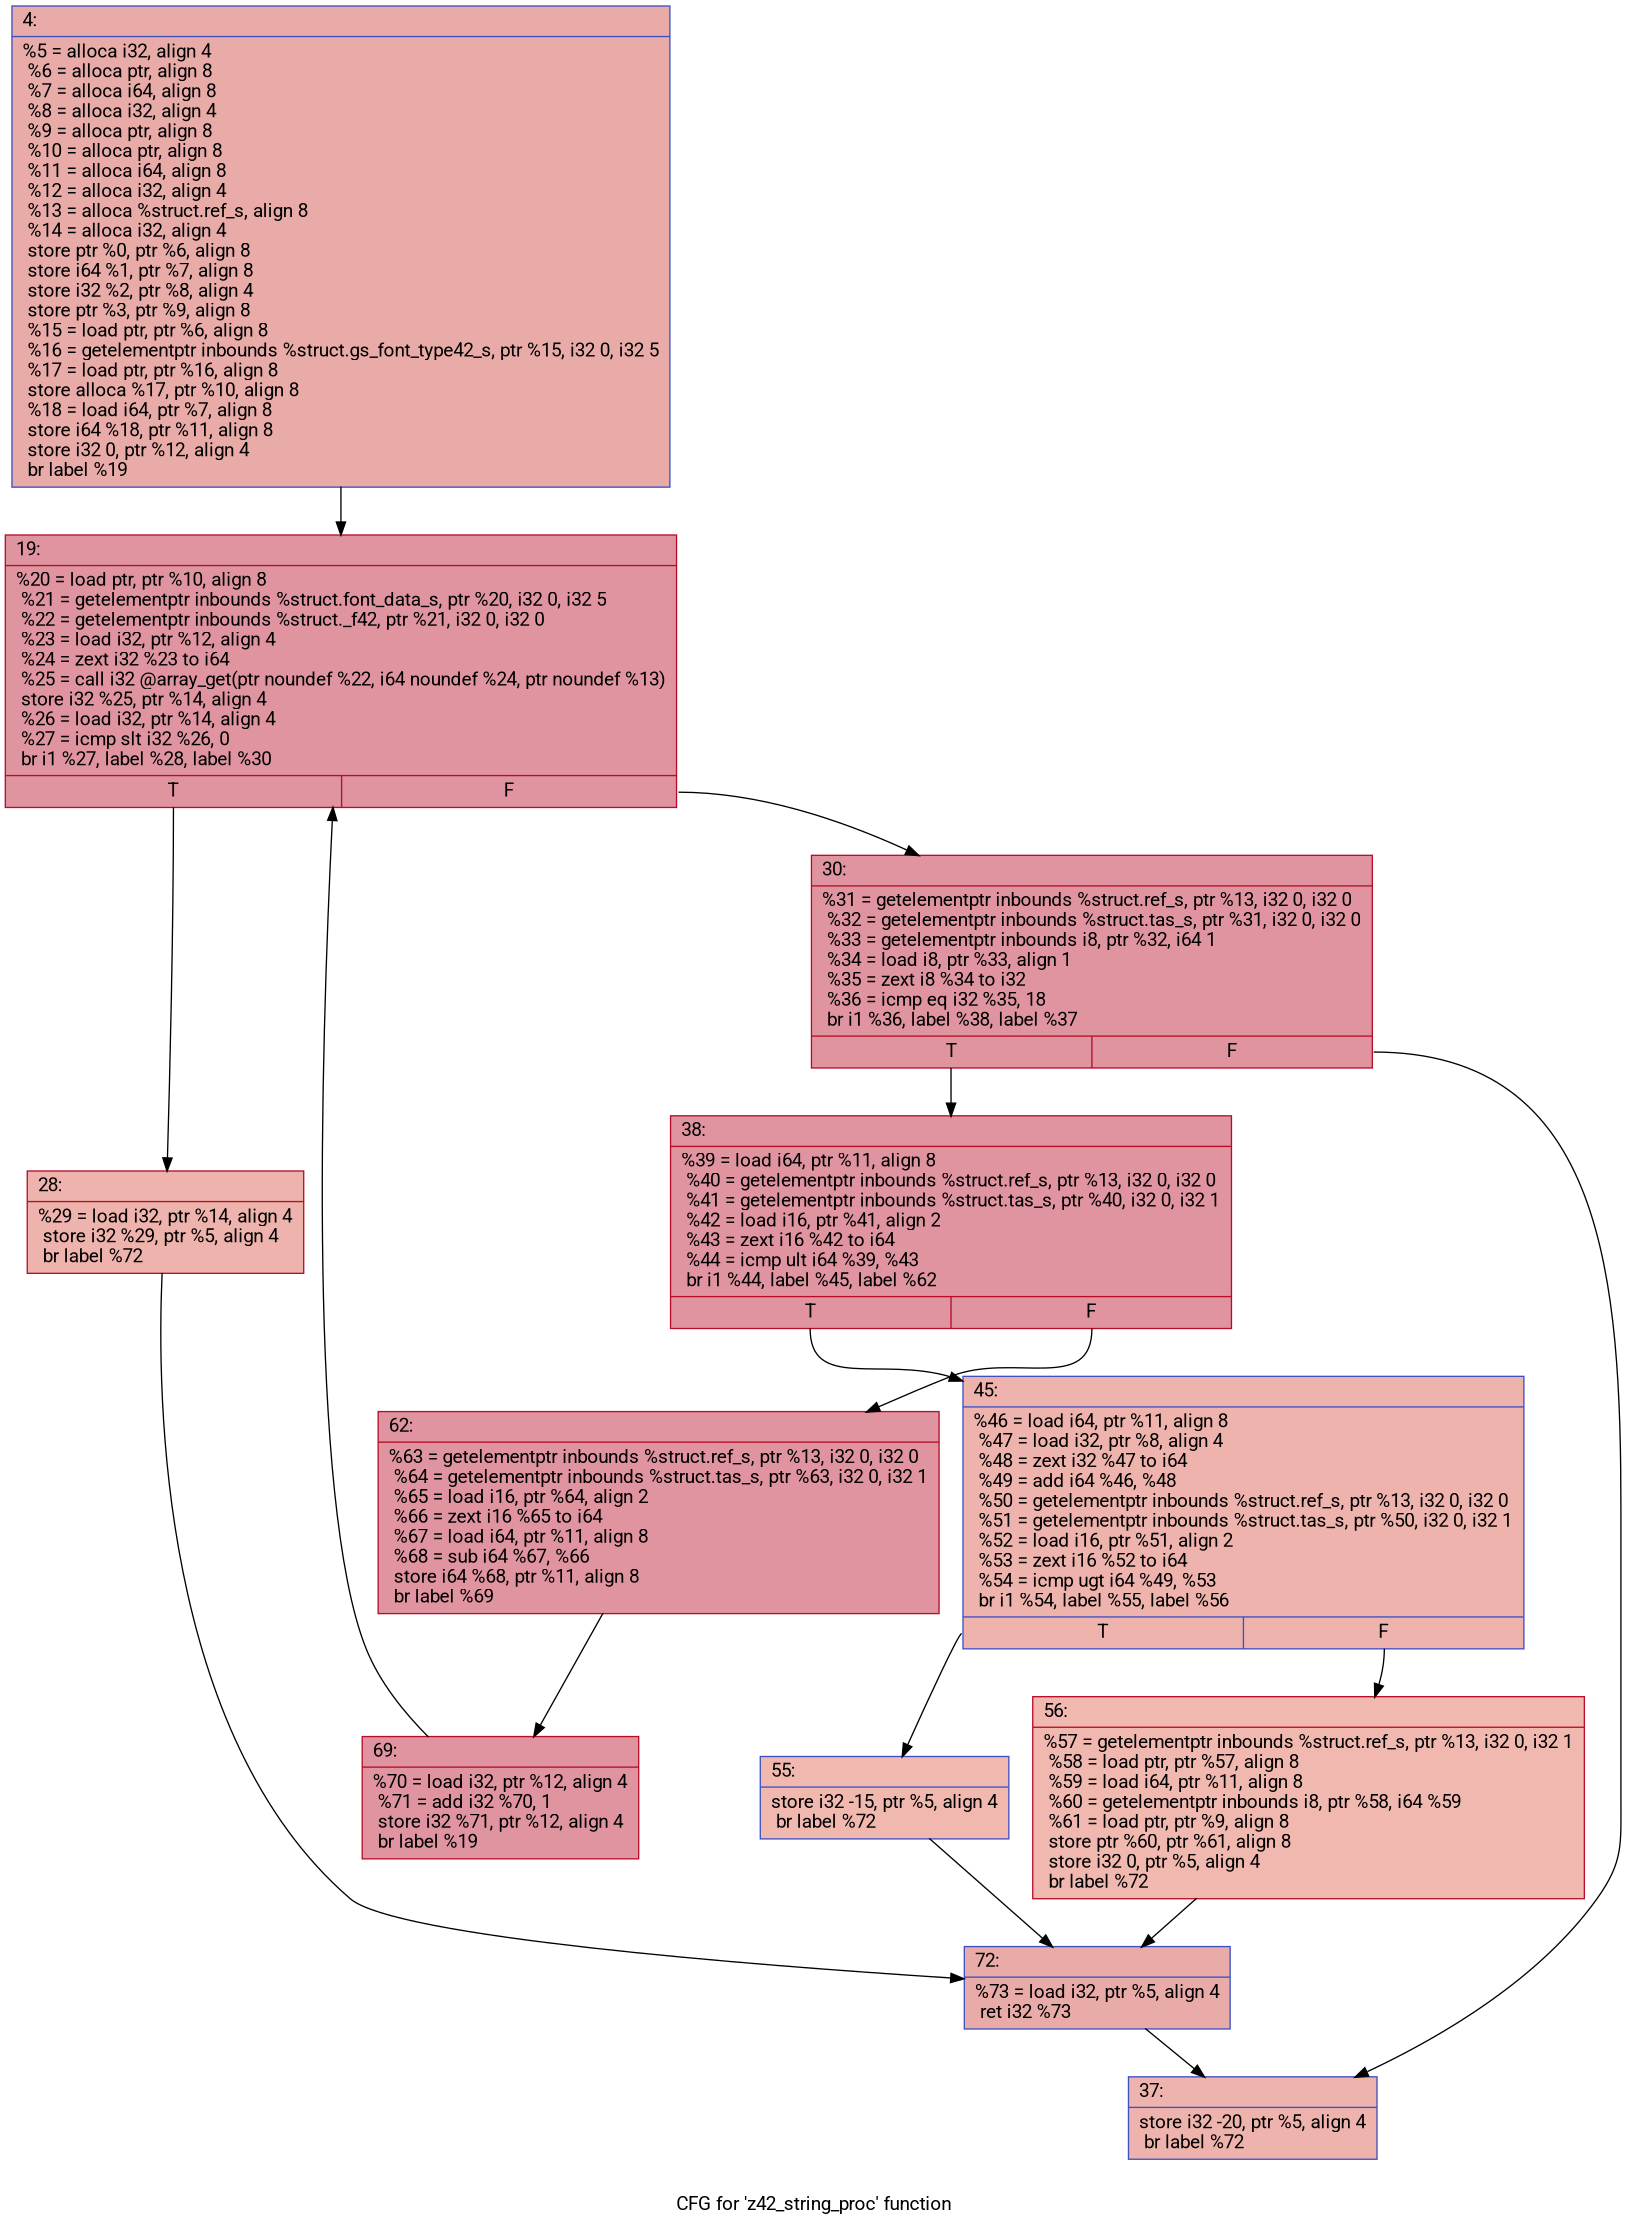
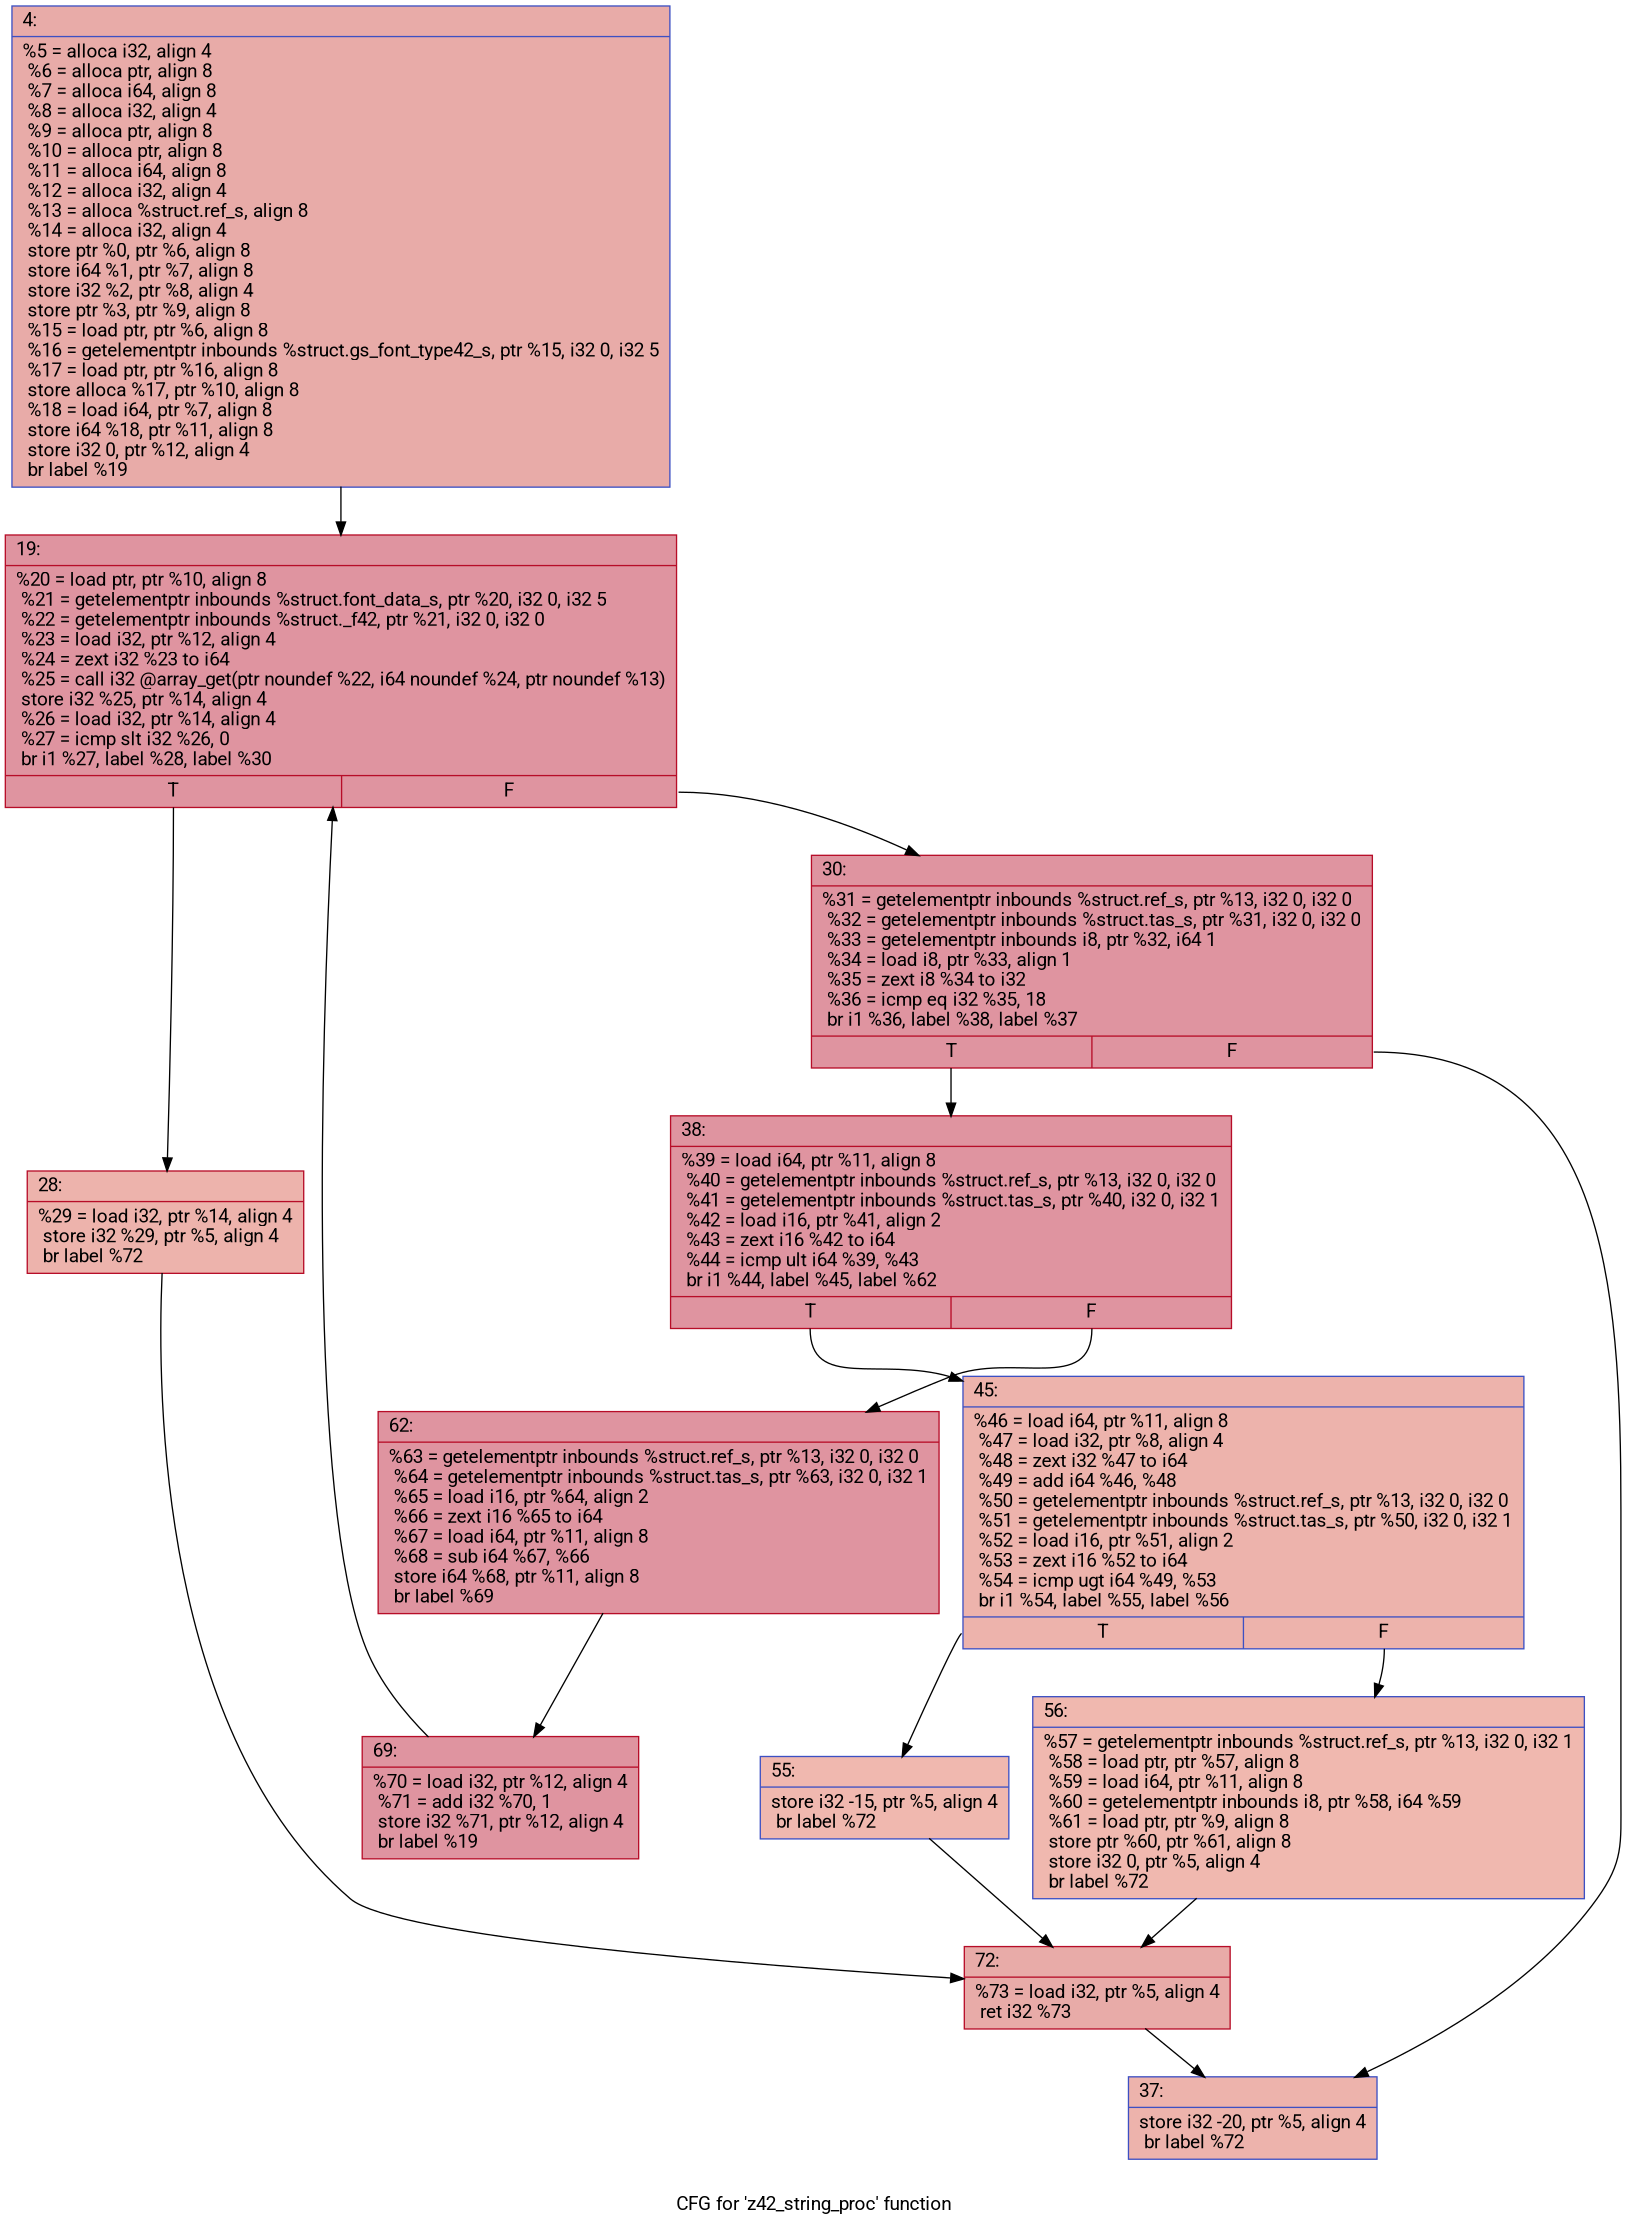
(1309, 1798) -> (1309, 1798)
(1097, 1988) -> (1097, 1988)
